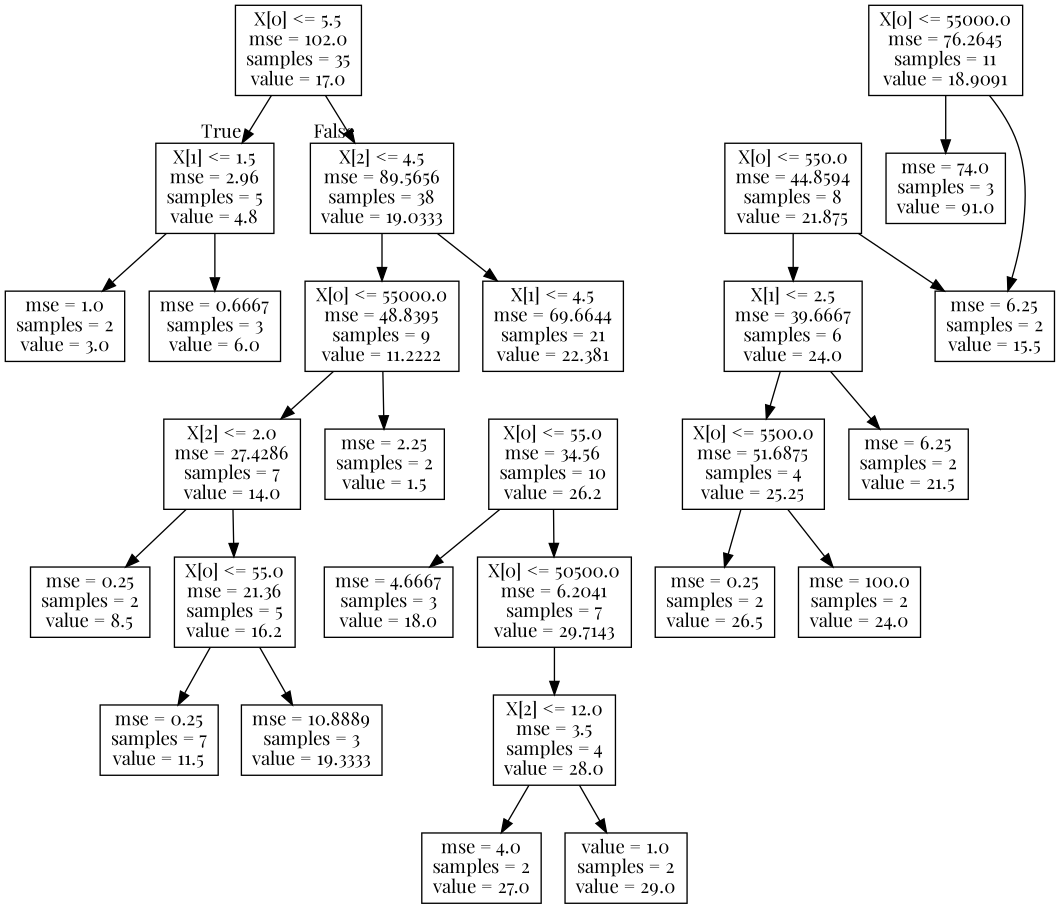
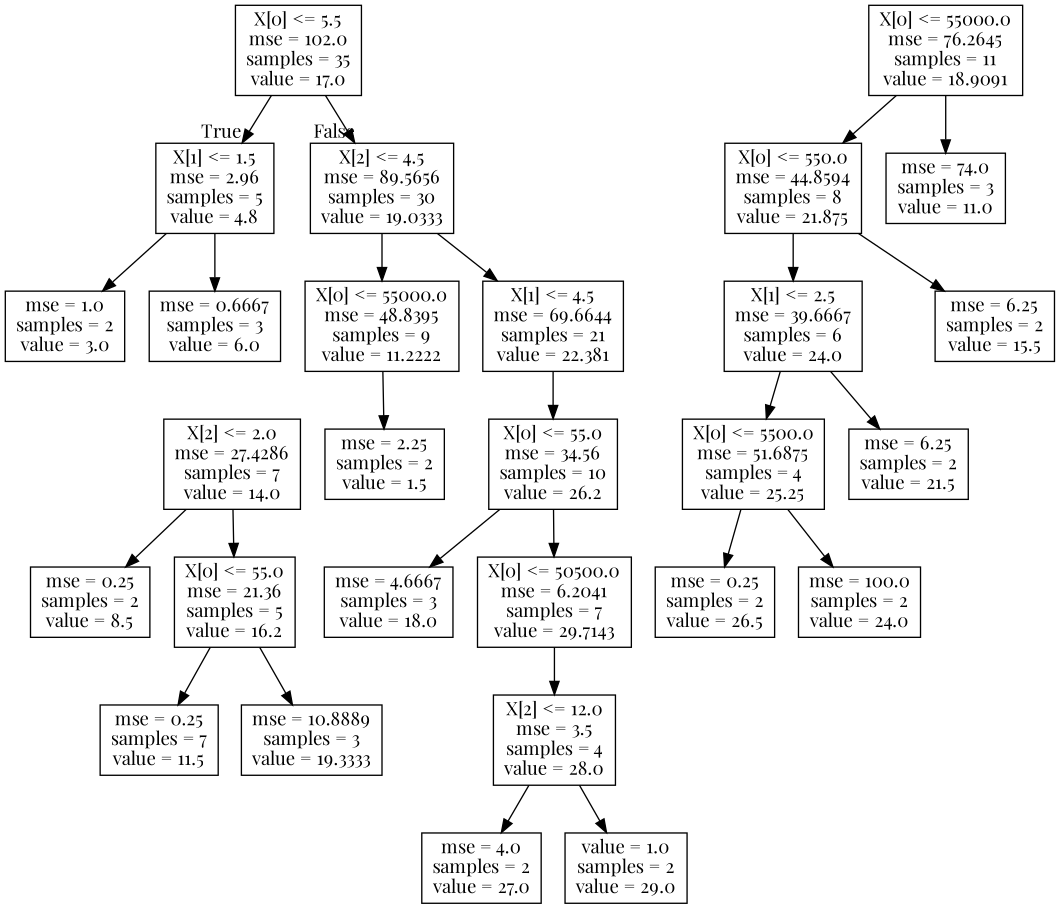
(1025, 183) -> (875, 115)
(382, 188) -> (382, 188)
(946, 188) -> (946, 188)
none -> (553, 388)
(312, 391) -> none
